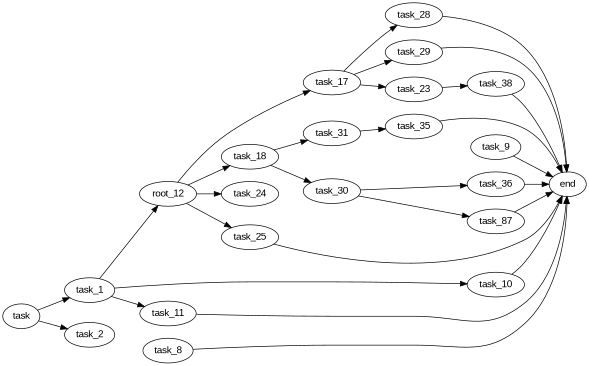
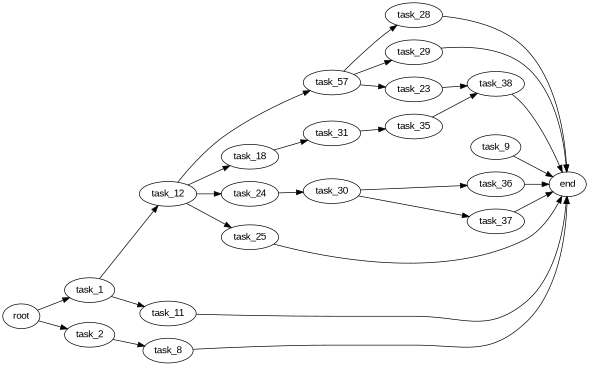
(332, 82) -> (332, 82)
(508, 123) -> (452, 107)
(288, 173) -> (288, 193)
(168, 194) -> (168, 194)
(496, 221) -> (496, 221)
(496, 285) -> none
(21, 316) -> (21, 316)
none -> (126, 342)
